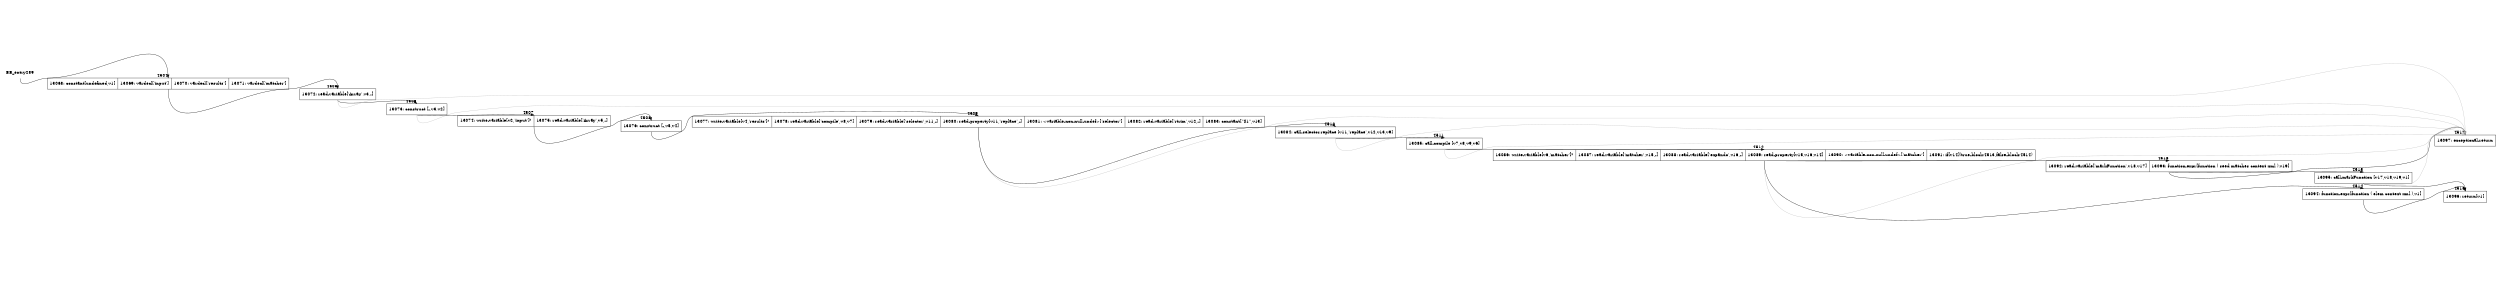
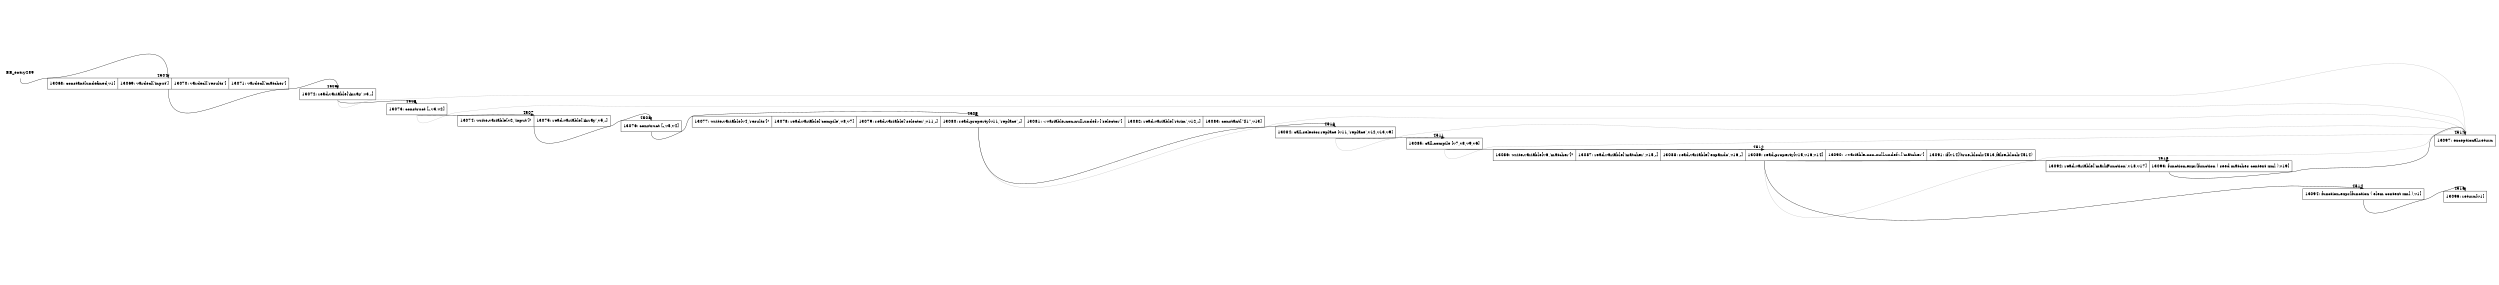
(2363, 178) -> none
